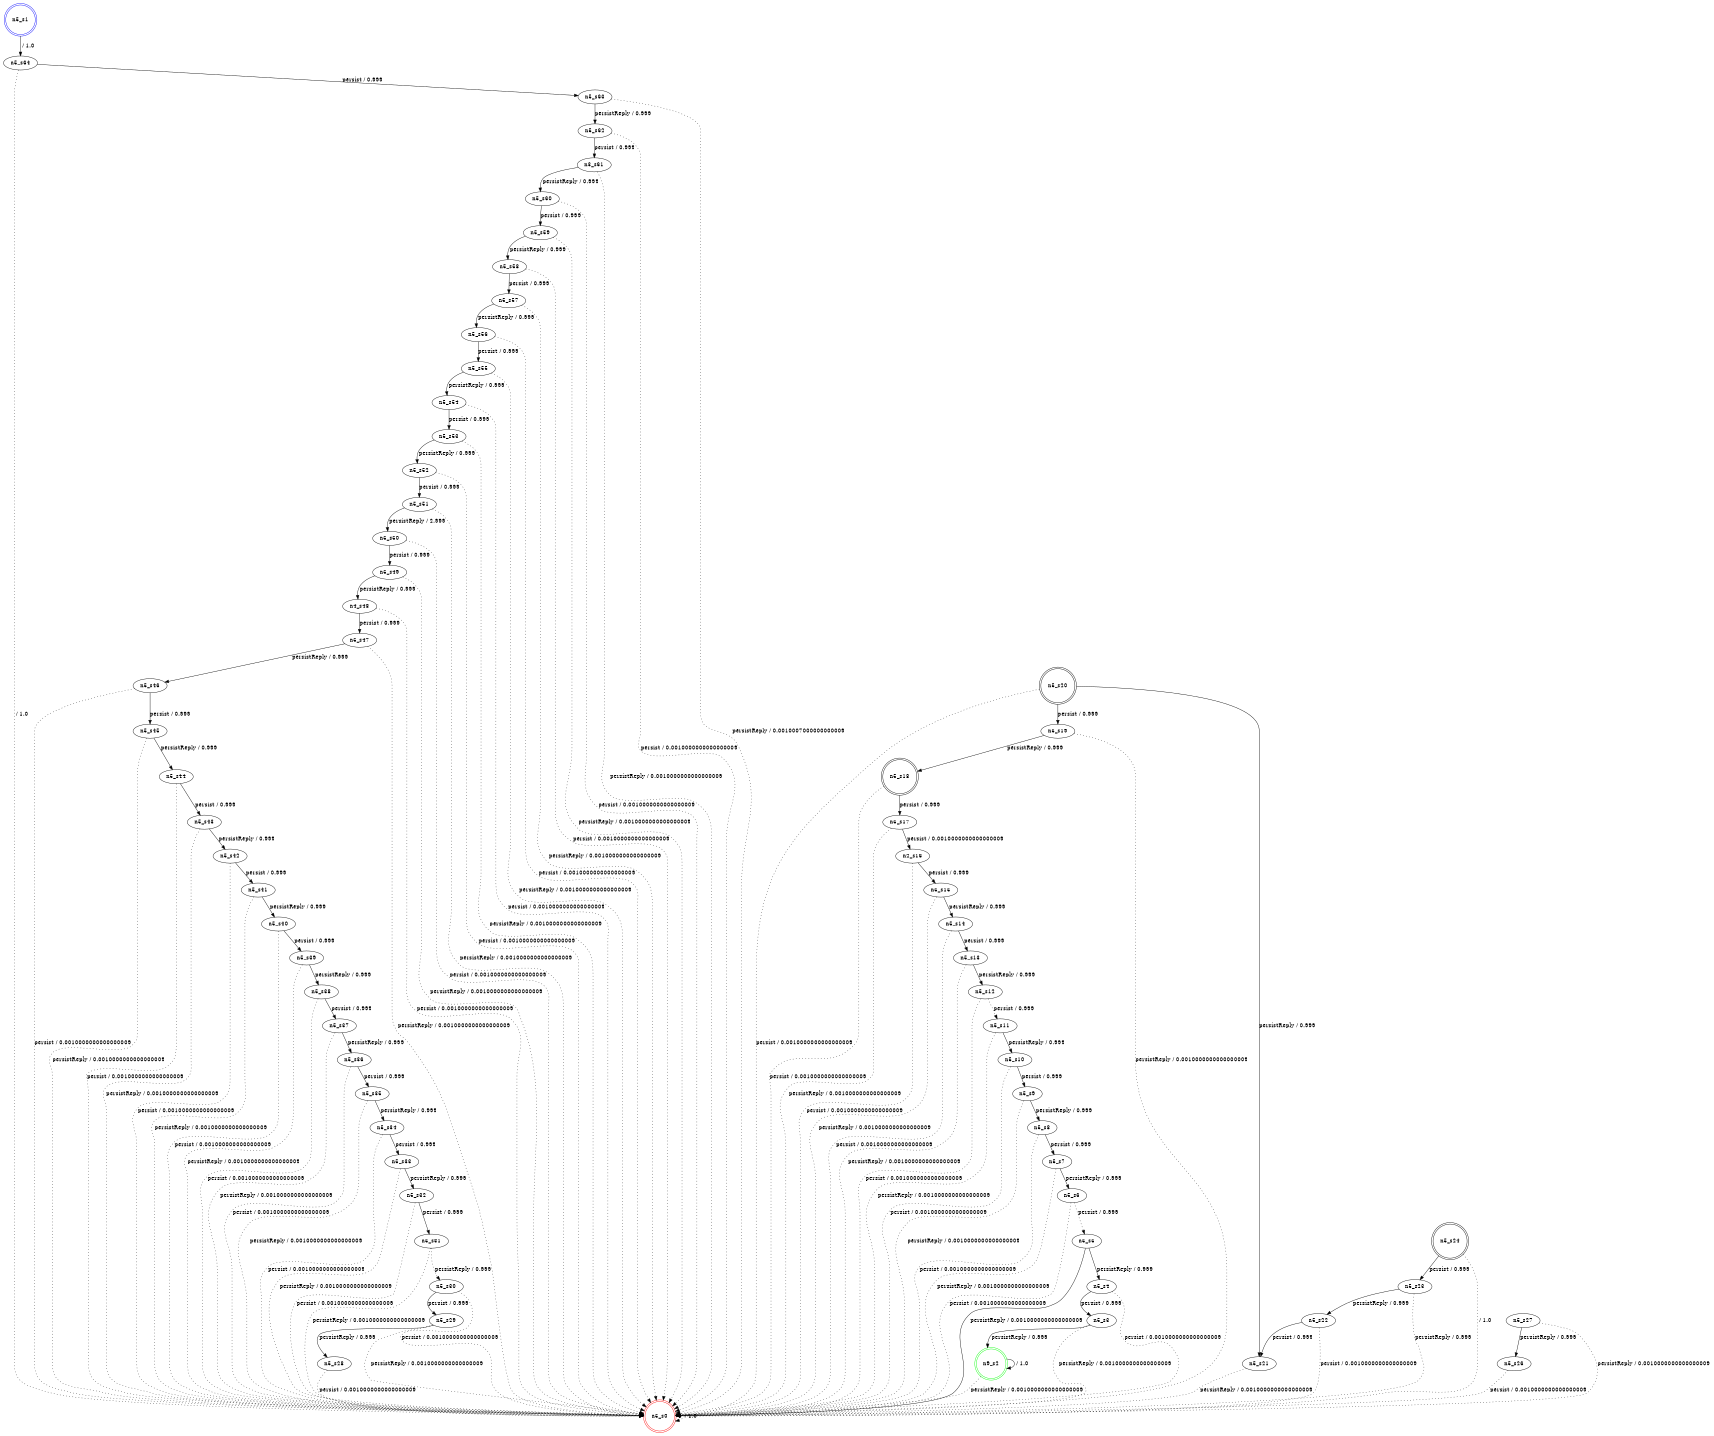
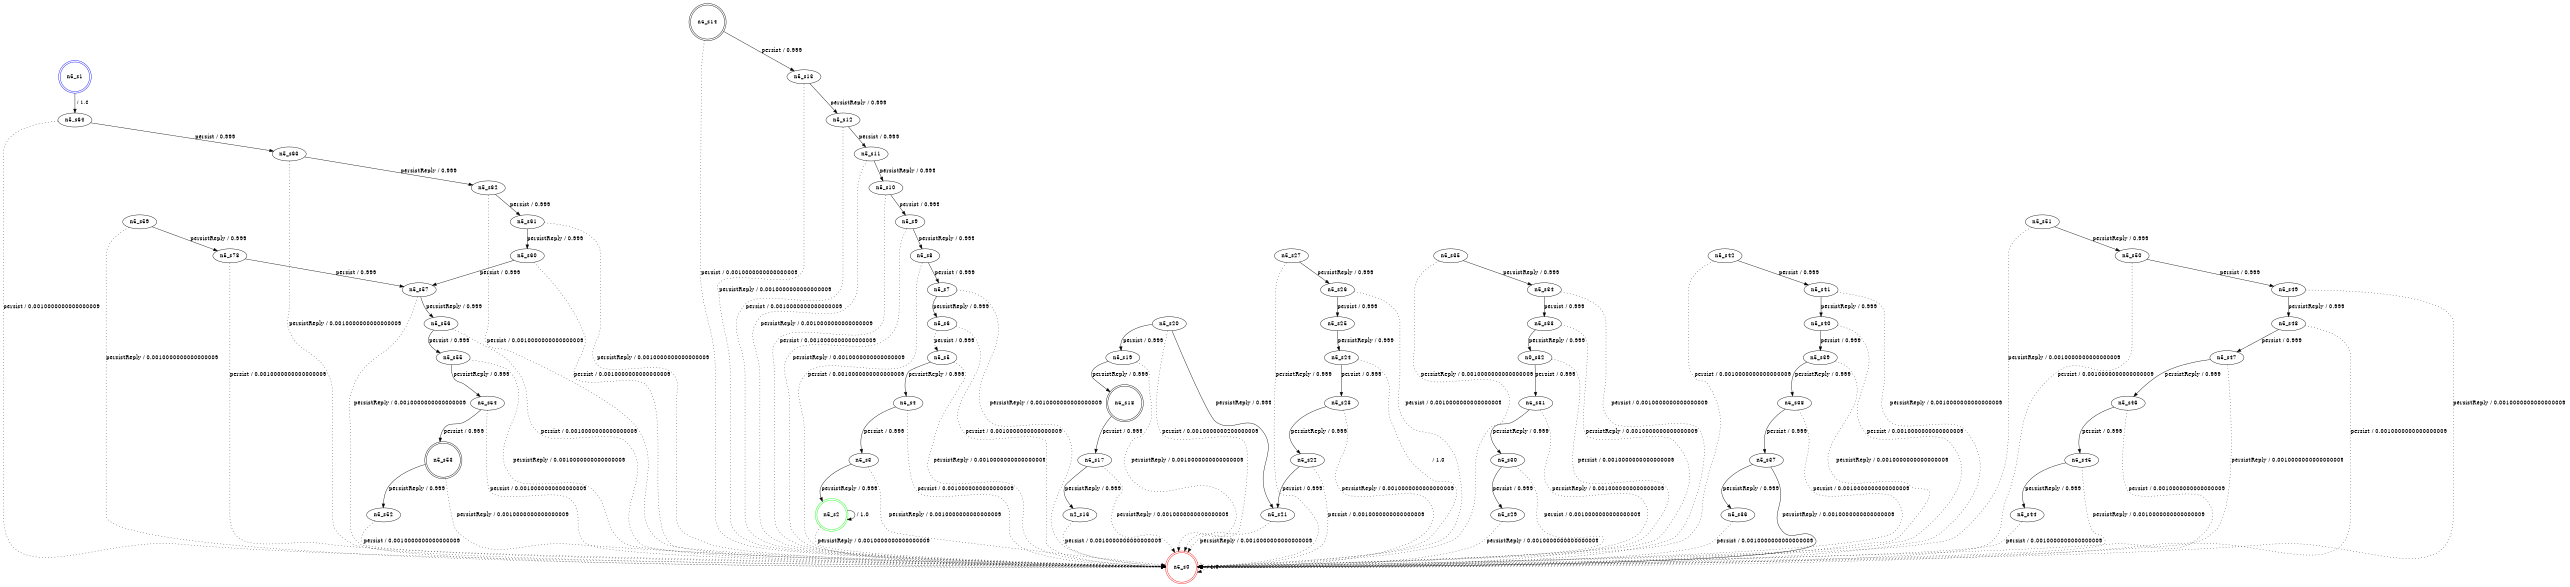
(594, 165) -> (527, 222)
(541, 214) -> (475, 272)
(510, 267) -> (230, 256)
none -> (1337, 324)
(449, 436) -> (443, 460)
(419, 485) -> none
(418, 521) -> (2121, 239)
(360, 606) -> (2289, 324)
(1058, 686) -> (1169, 324)
(21, 714) -> (52, 307)
(789, 731) -> (346, 324)
(204, 822) -> none
(956, 839) -> (1093, 489)
(941, 890) -> none
(956, 924) -> (708, 22)
(992, 1007) -> (856, 135)
(805, 1043) -> (1211, 432)
(362, 1075) -> none
(771, 1096) -> none
(417, 1196) -> (1535, 358)
(1450, 1241) -> (1341, 358)
(432, 1263) -> (1504, 424)
(1444, 1338) -> (1398, 489)
(334, 1364) -> none
(991, 1364) -> (832, 515)
(1654, 1364) -> (1304, 375)
(218, 1371) -> (1564, 563)
(957, 1388) -> (1006, 483)
